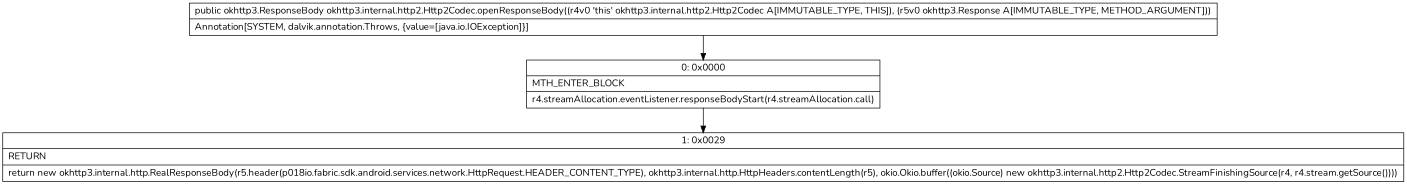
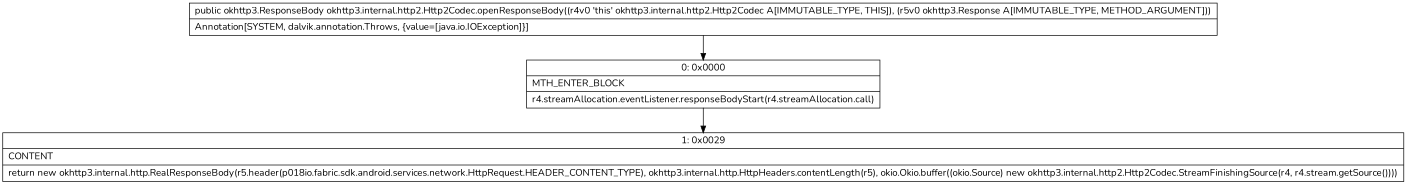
(27, 156) -> (31, 156)
